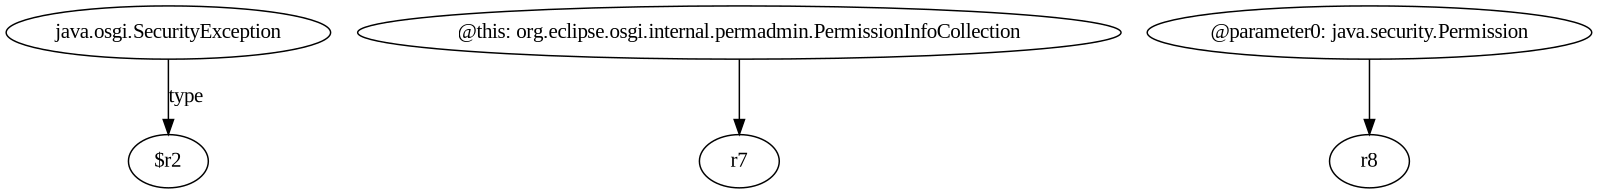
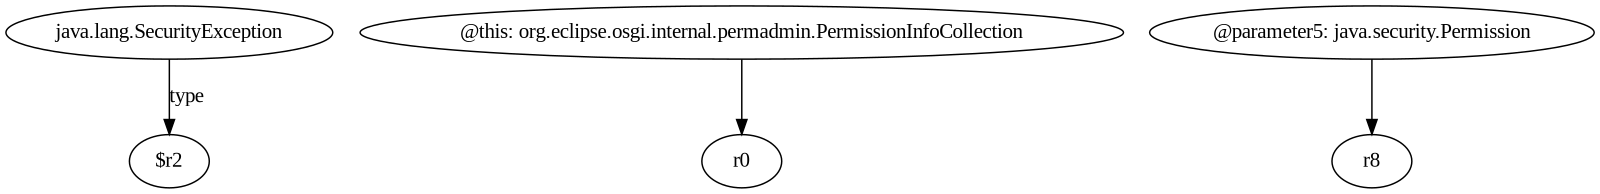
(168, 33) -> (169, 33)
(1369, 33) -> (1372, 33)
(739, 161) -> (742, 161)
